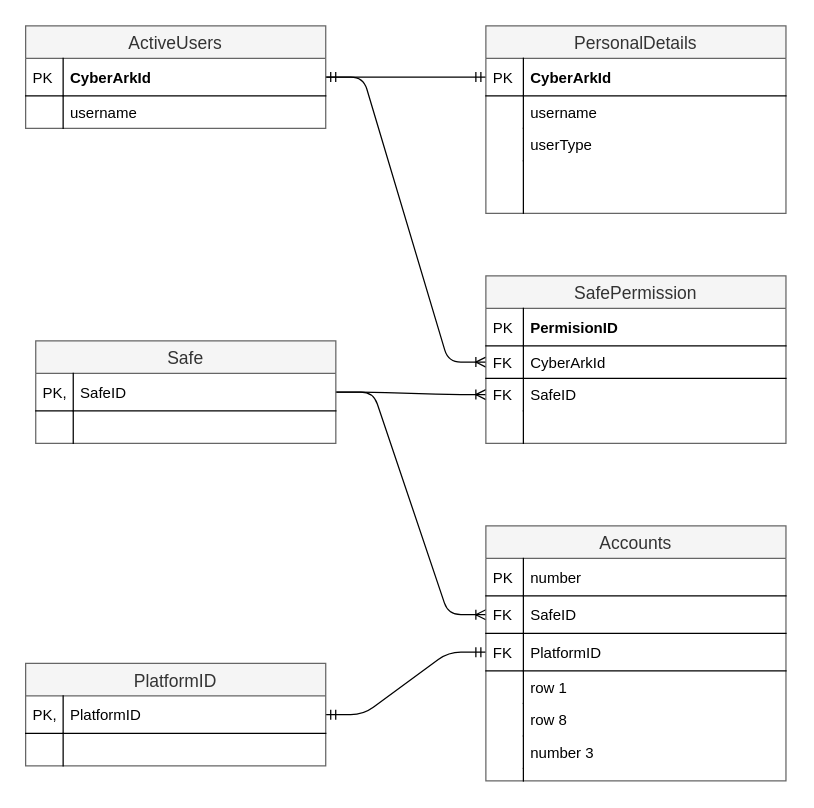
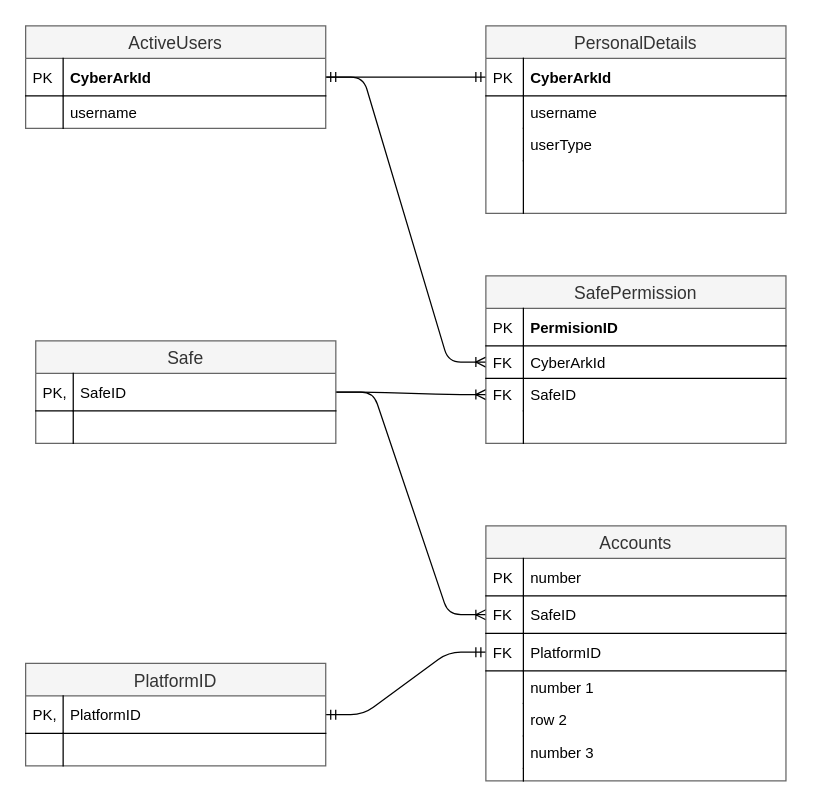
(549, 688) -> (562, 688)
(549, 720) -> (549, 720)
